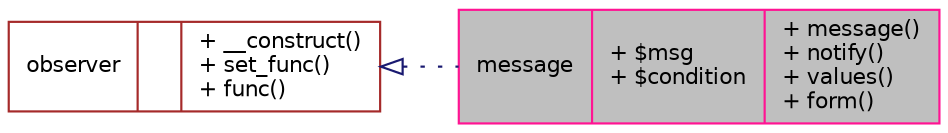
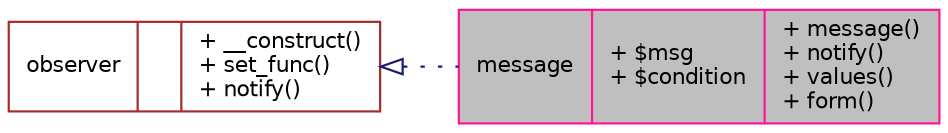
(243, 90) -> (250, 90)
